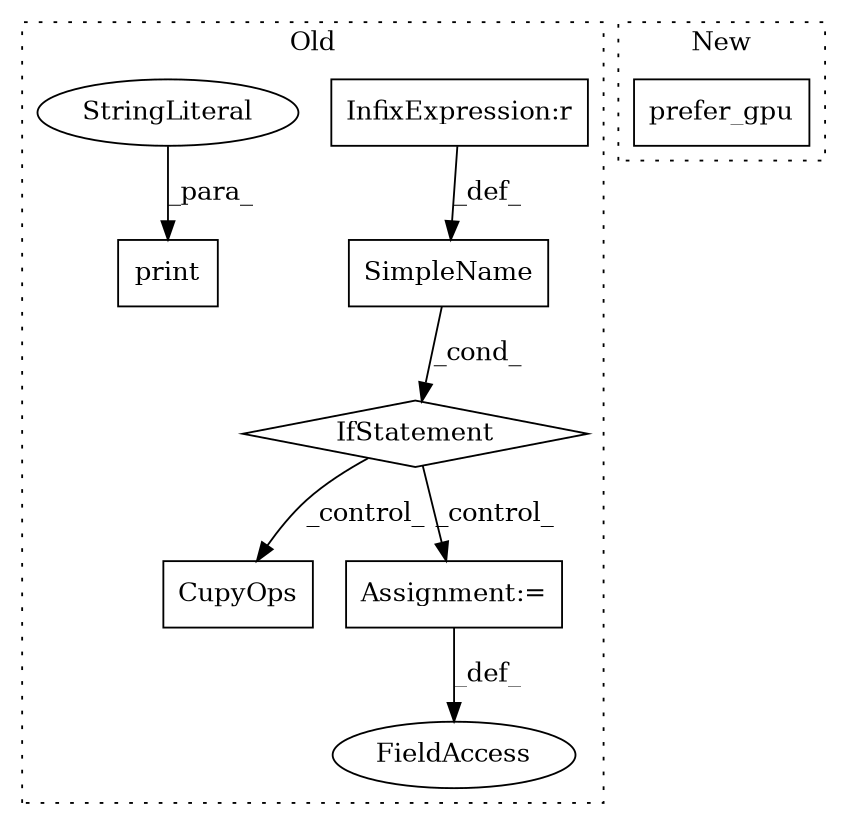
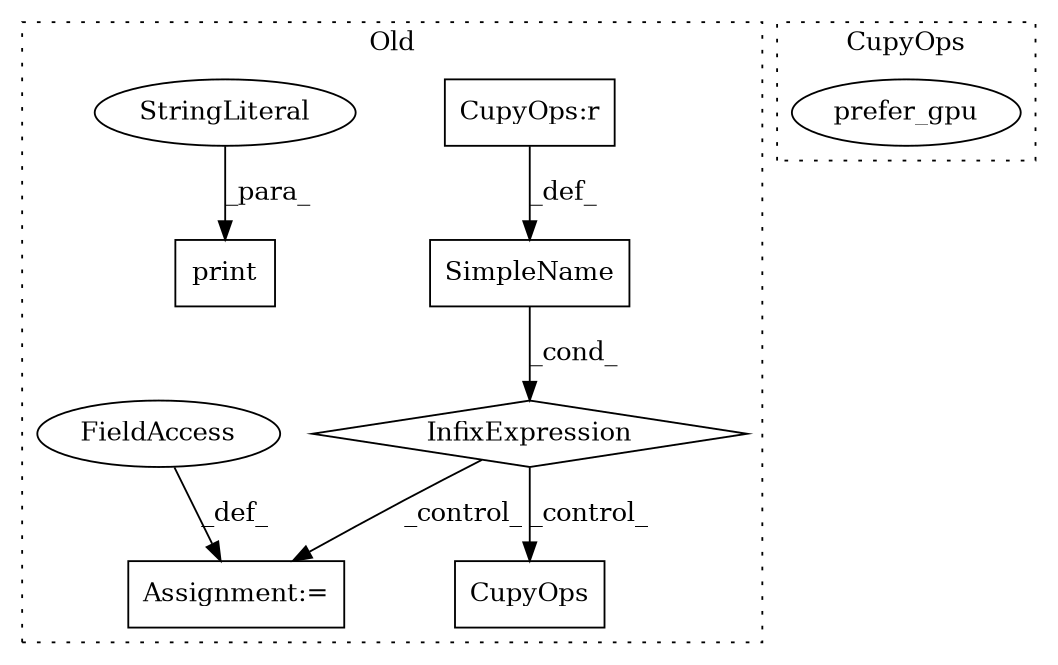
(722, 43) -> (906, 43)
(460, 113) -> (530, 113)
(722, 113) -> (906, 113)
(415, 434) -> (530, 434)
(454, 665) -> (193, 506)
